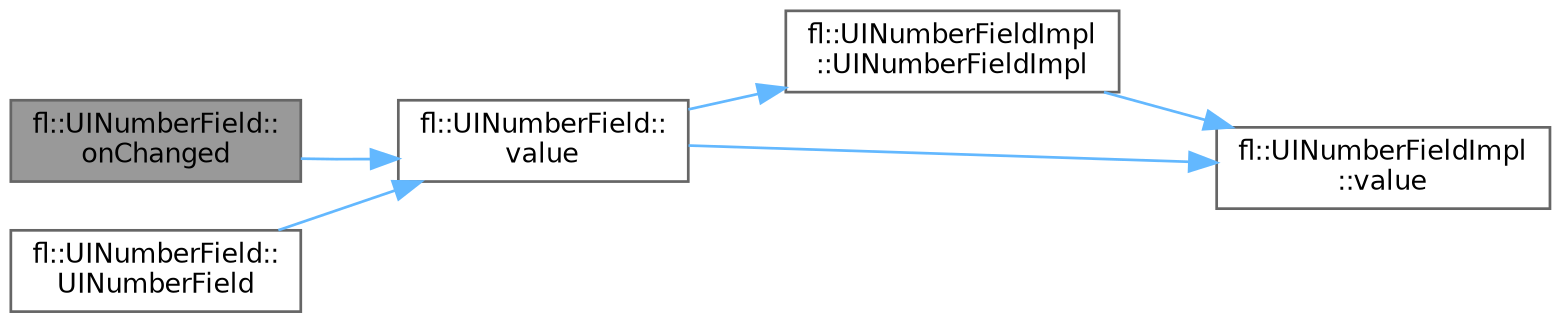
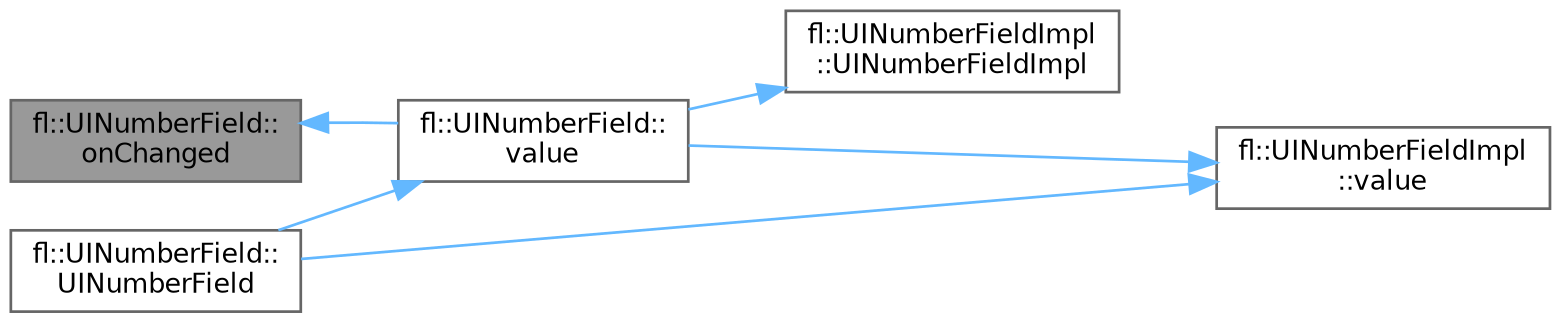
(1155, 106) -> (745, 222)
(336, 159) -> (363, 123)
